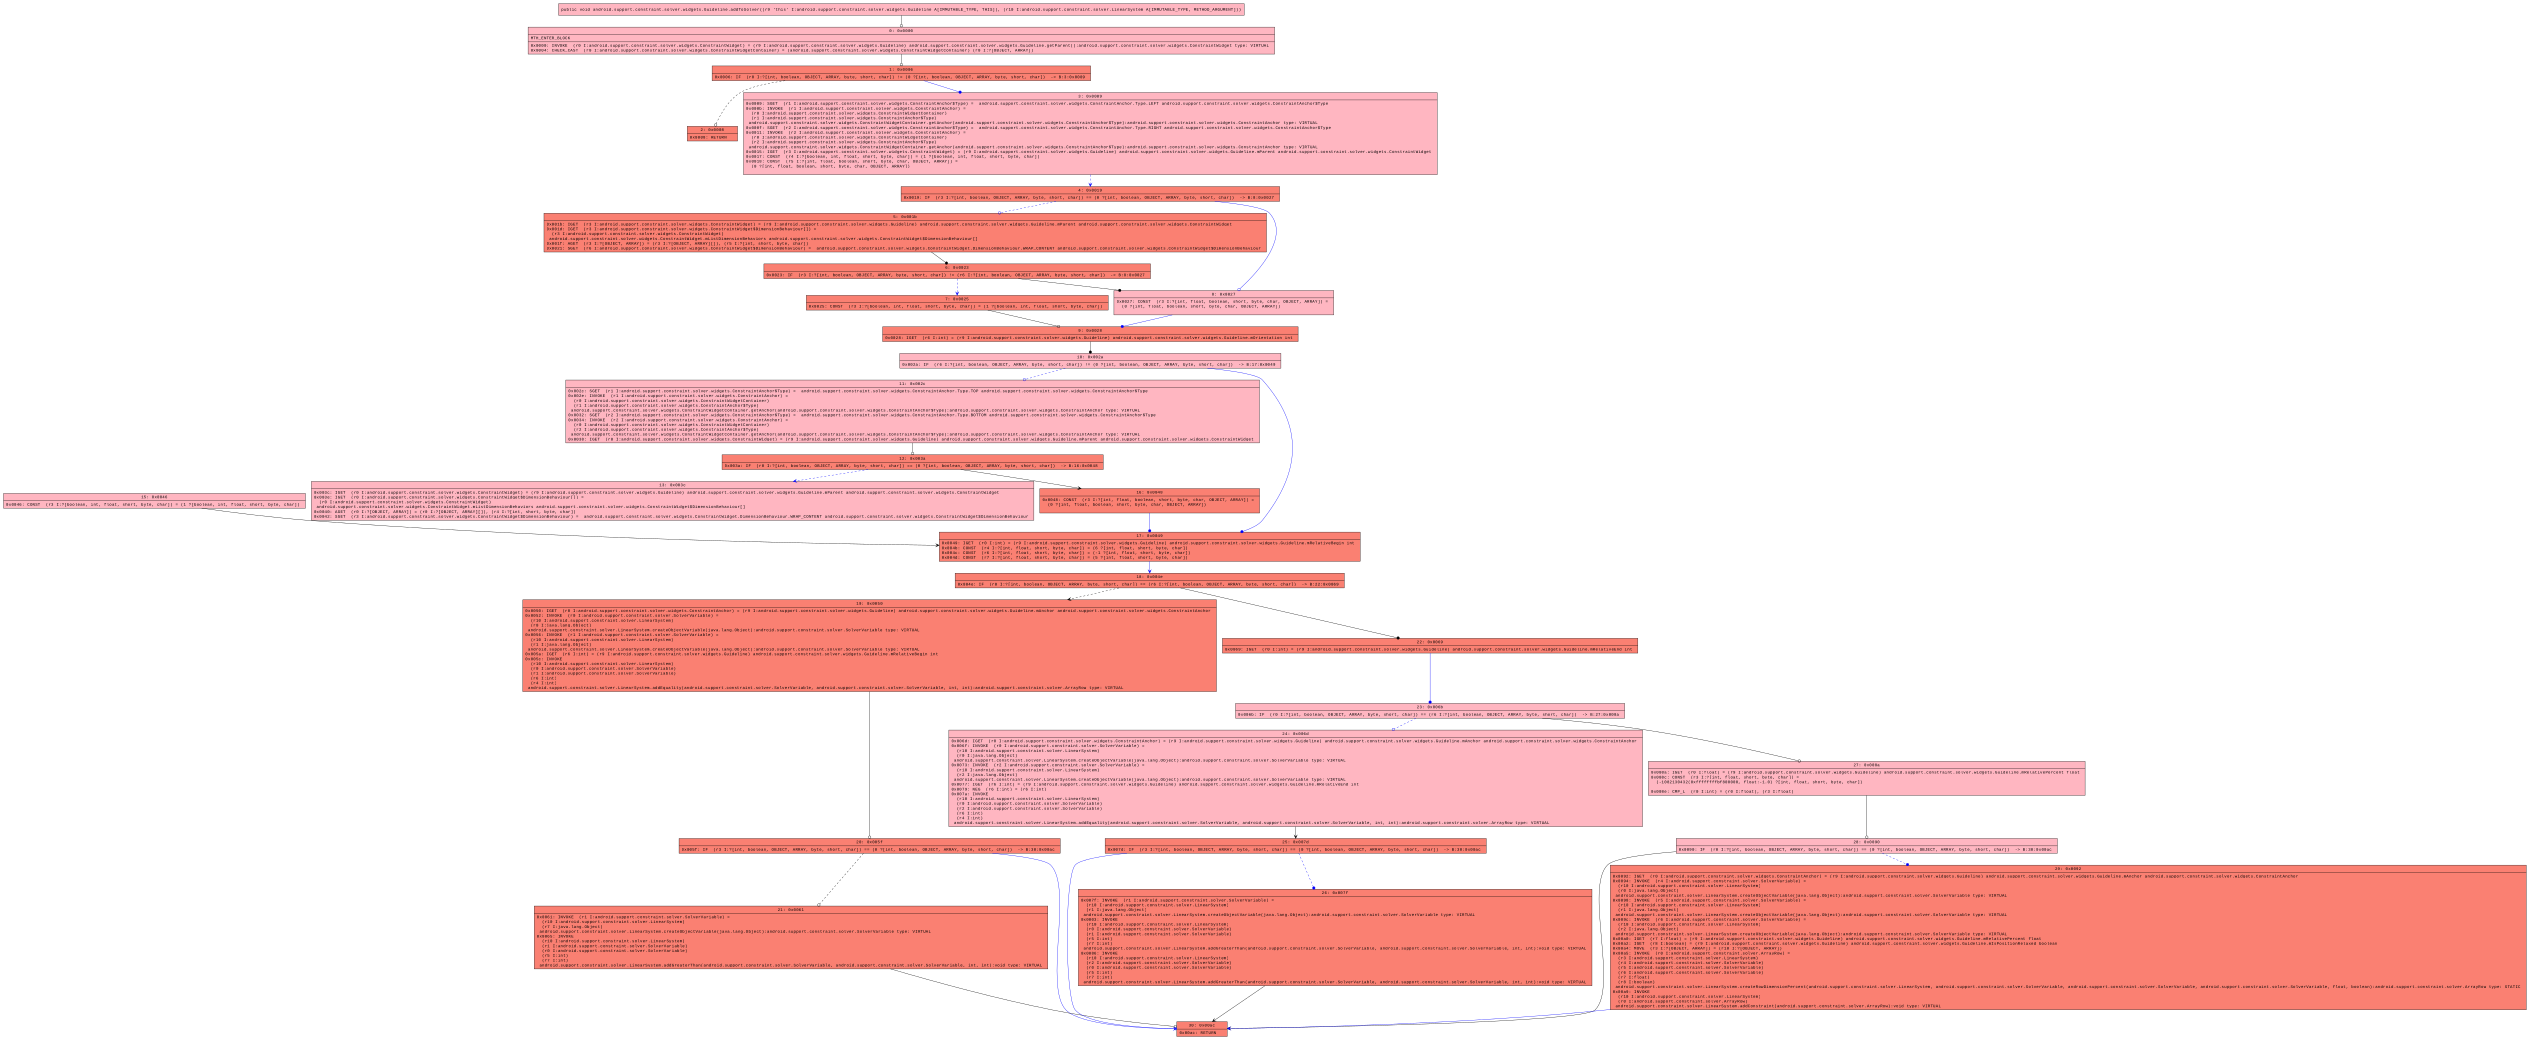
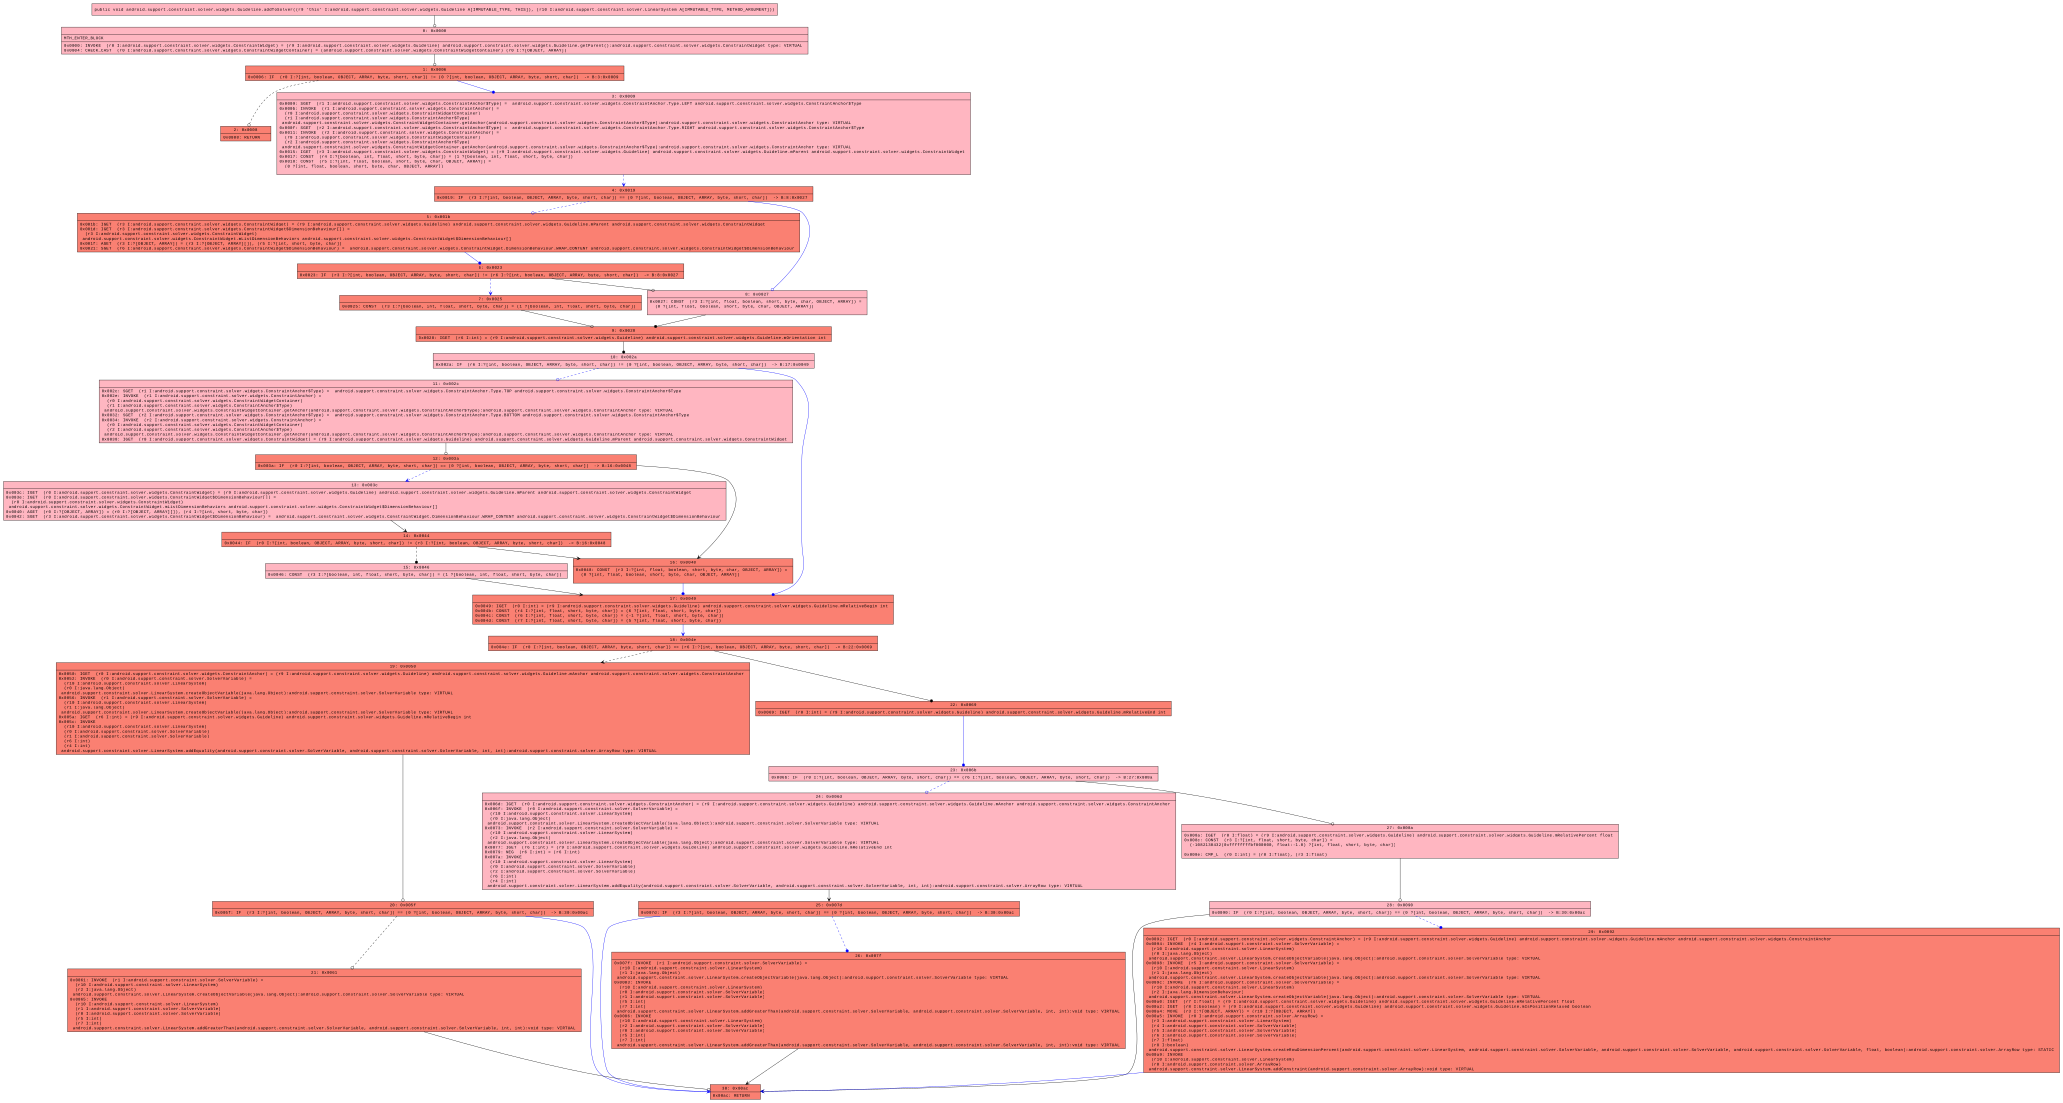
(938, 257) -> (472, 257)
(1068, 284) -> (602, 284)
(1148, 321) -> (681, 321)
none -> (416, 539)
(570, 927) -> (103, 989)
(1646, 929) -> (1195, 992)
